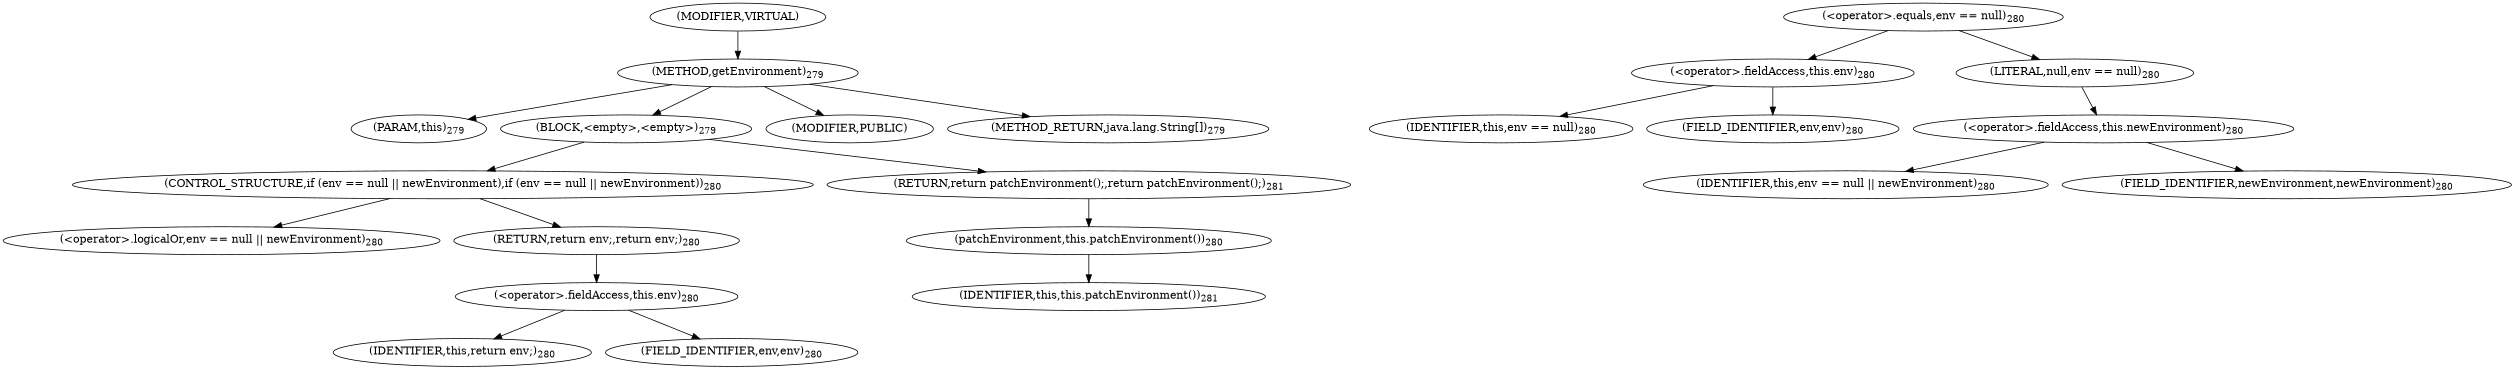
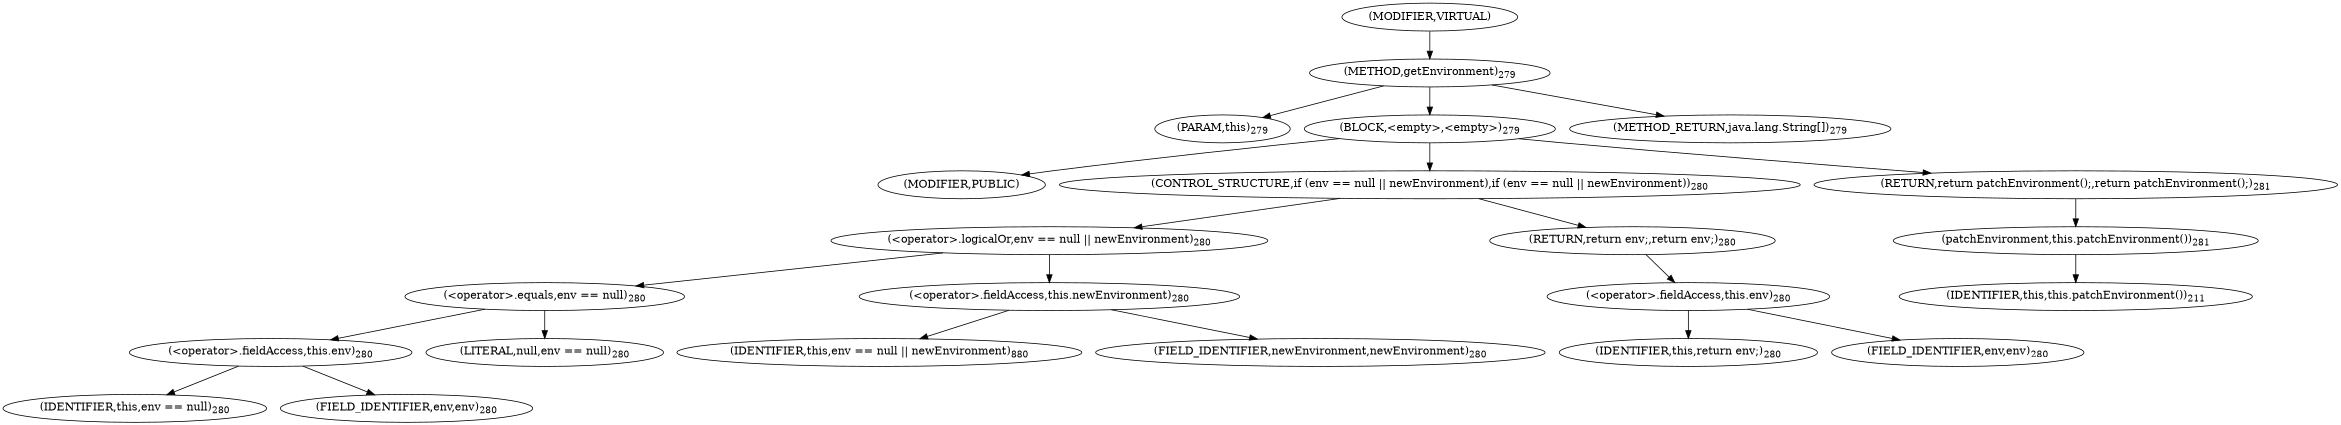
(2087, 98) -> (1049, 265)
(791, 99) -> (1184, 155)
(1986, 184) -> (1020, 351)
(1214, 240) -> (2201, 240)
none -> (793, 269)
(1210, 295) -> (2197, 295)
